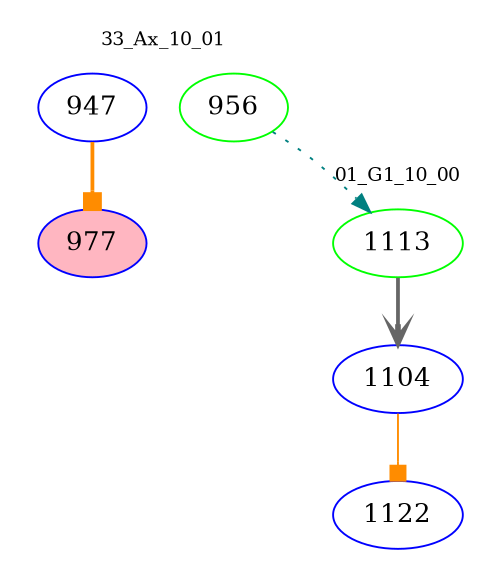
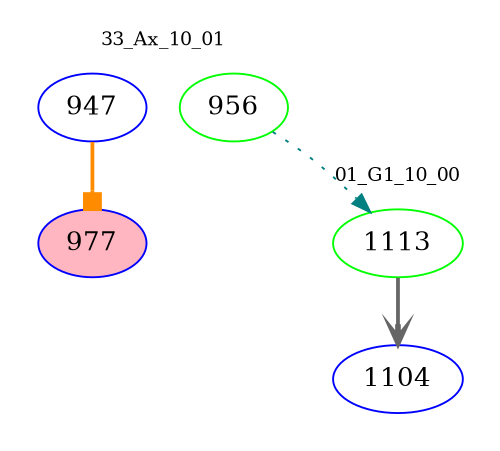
(398, 515) -> none
